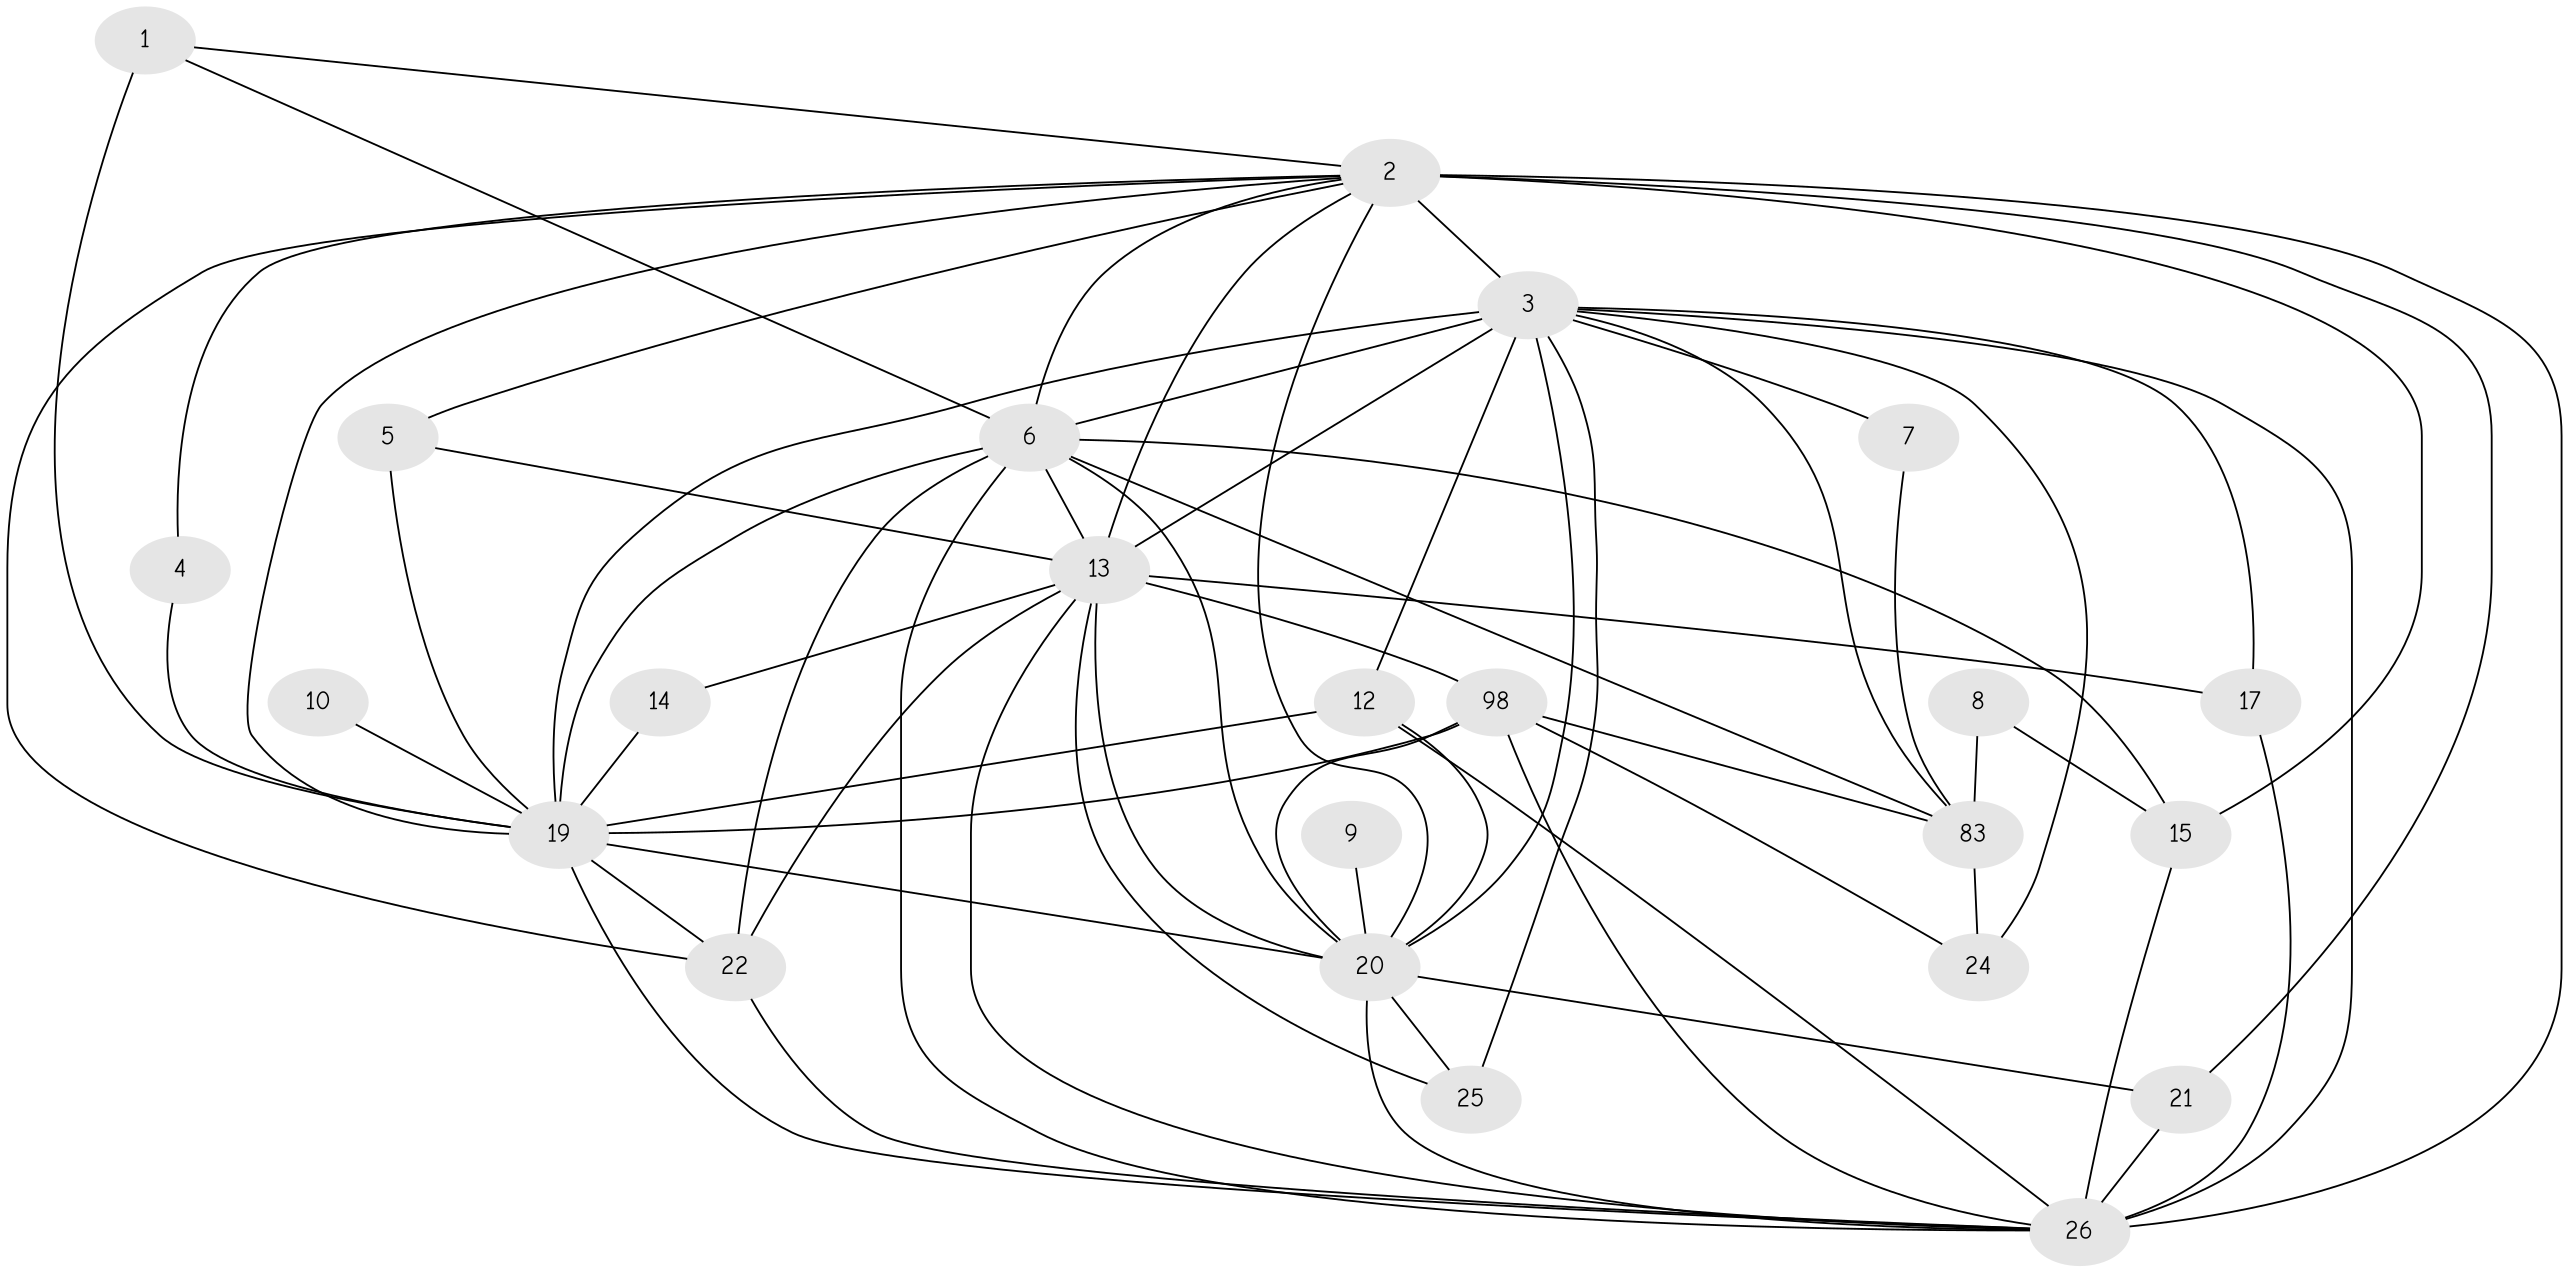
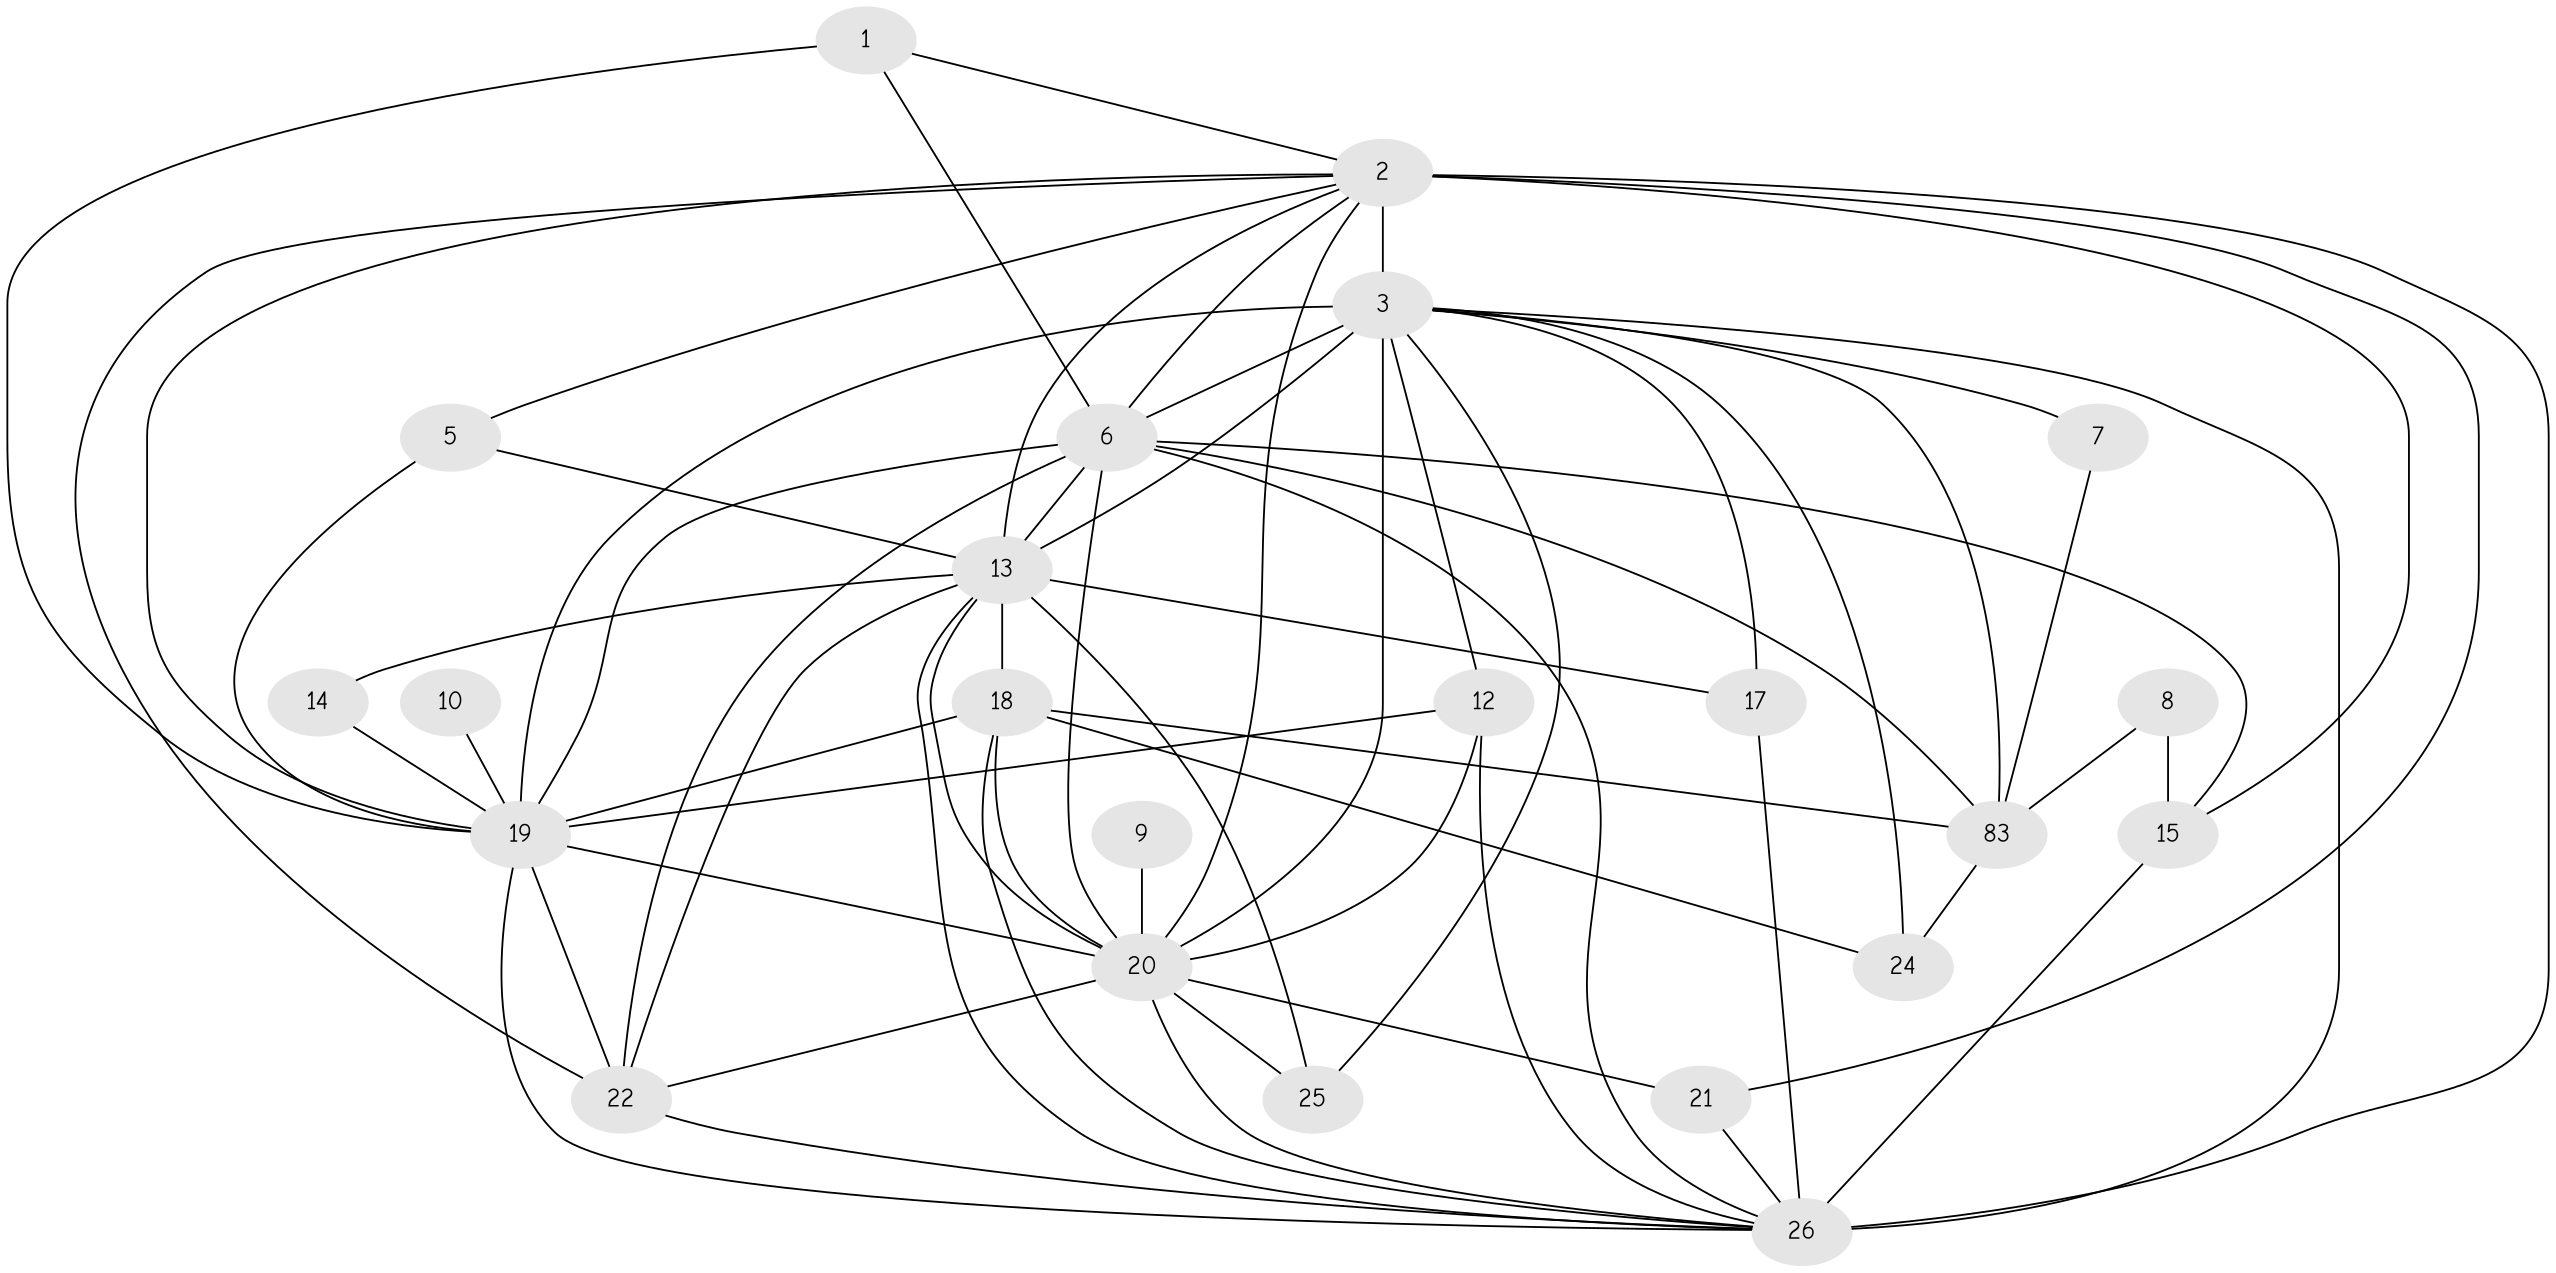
(180, 570) -> none
(1497, 702) -> (1002, 702)
none -> (882, 1033)
